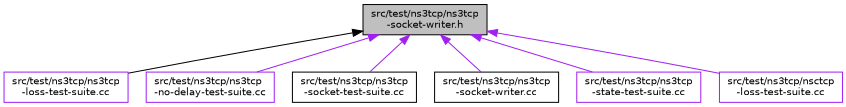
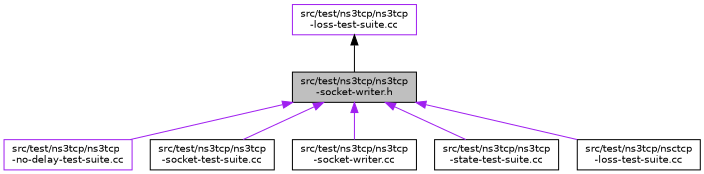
(240, 52) -> (354, 59)
(639, 87) -> (497, 155)
(781, 87) -> (639, 155)
